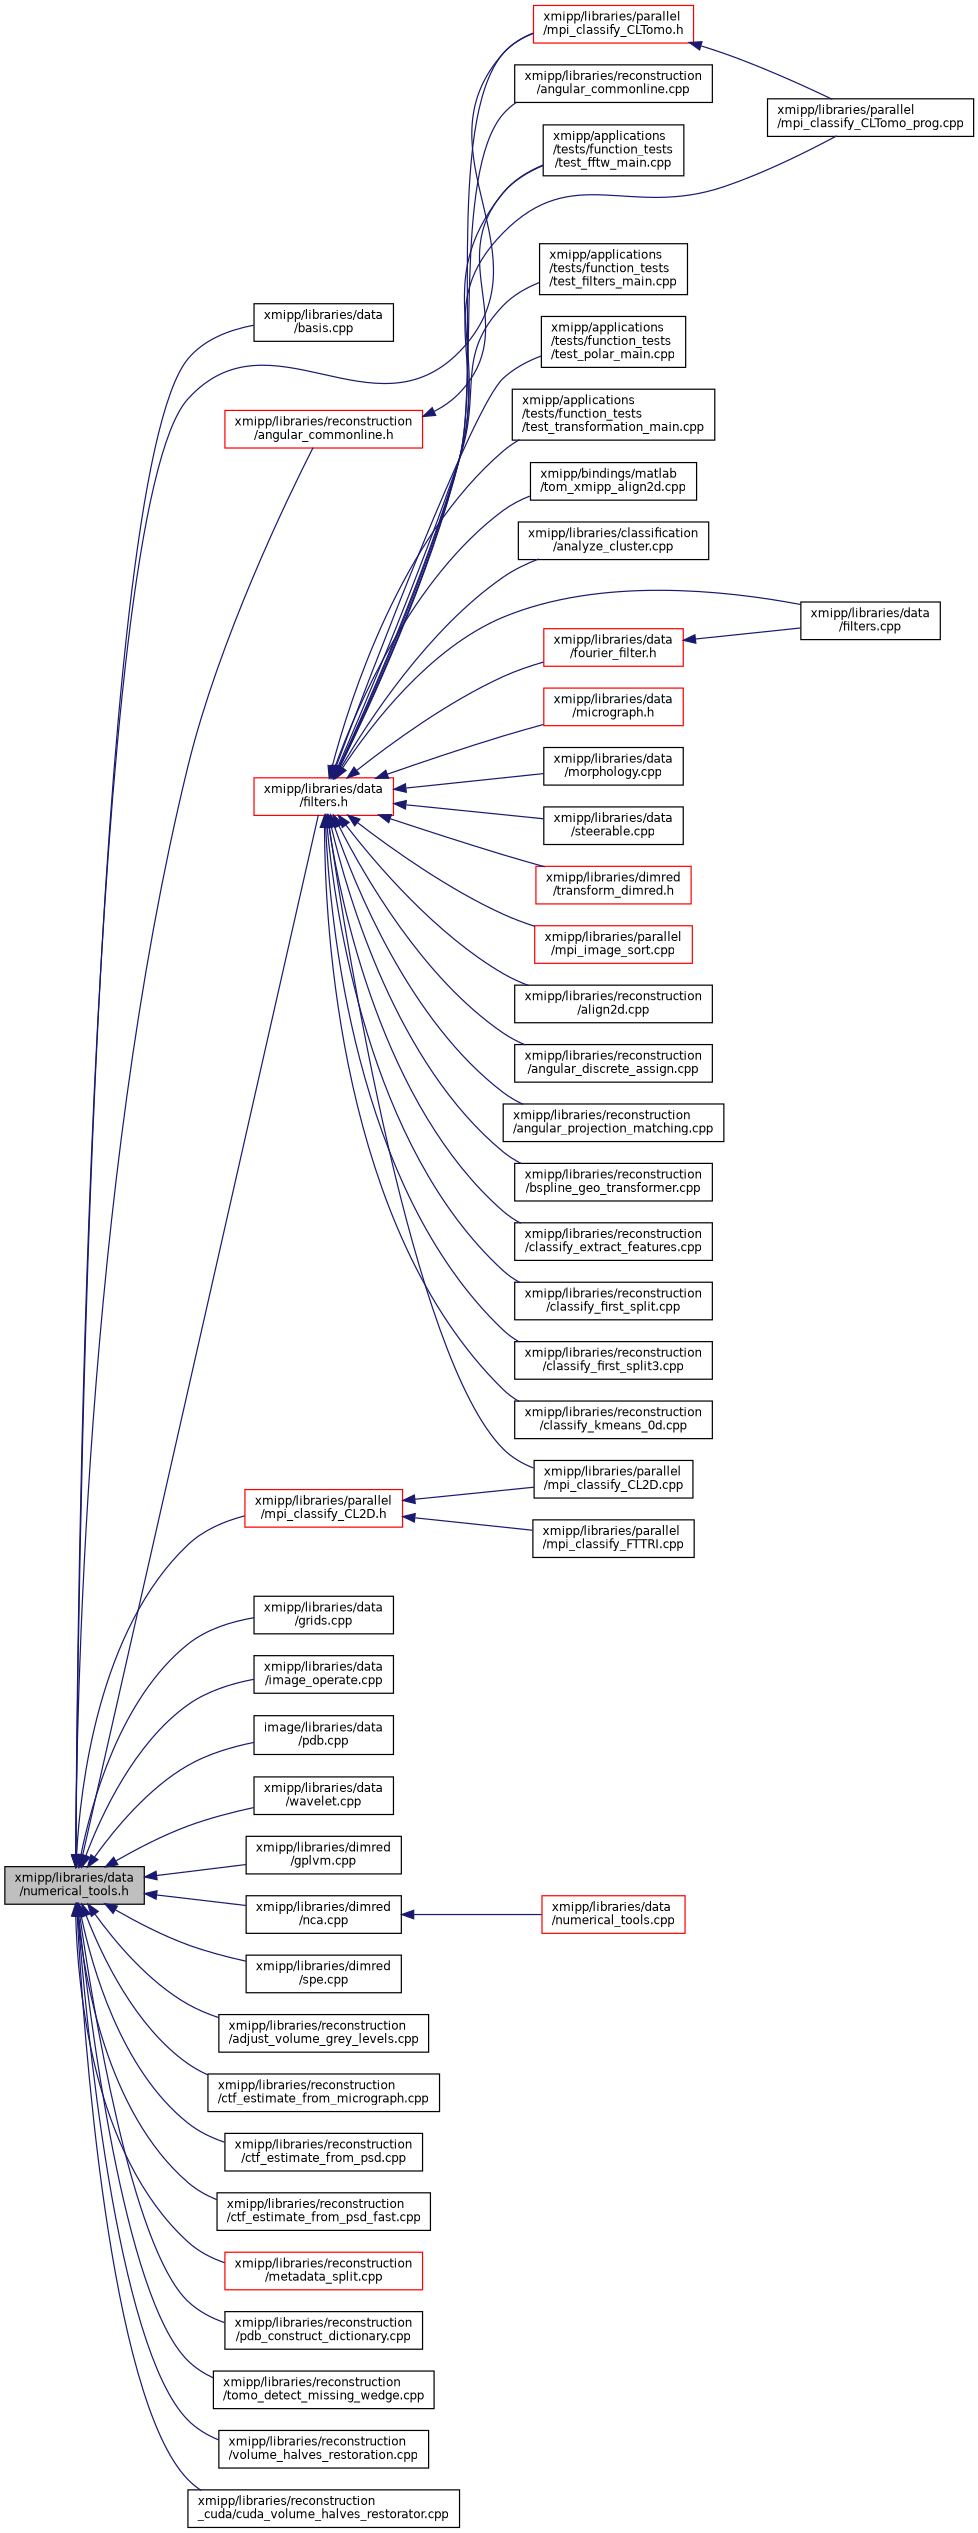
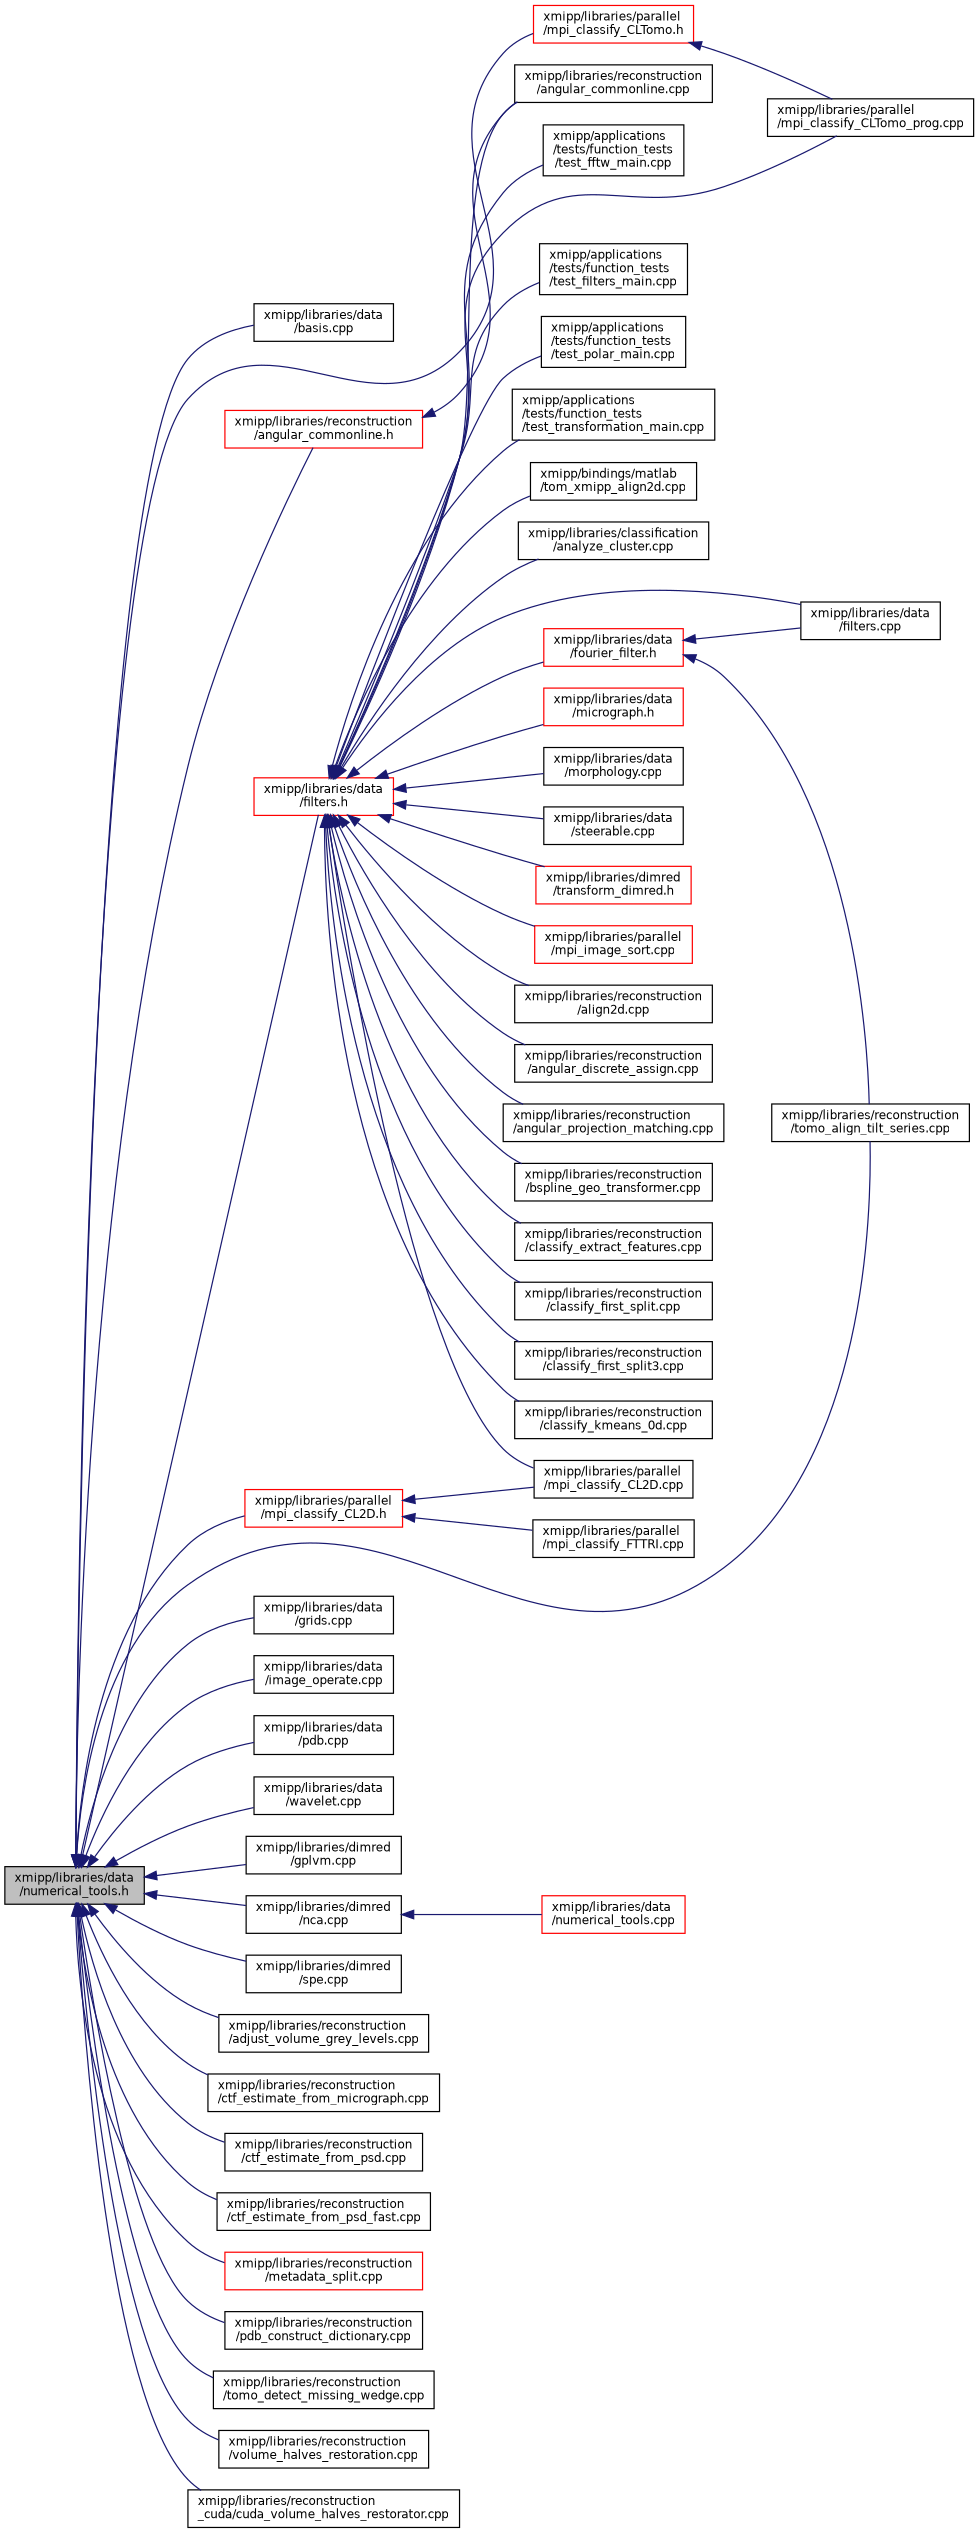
(482, 285) -> (483, 260)
(466, 400) -> none
none -> (871, 1123)
(324, 1735) -> (324, 1735)
